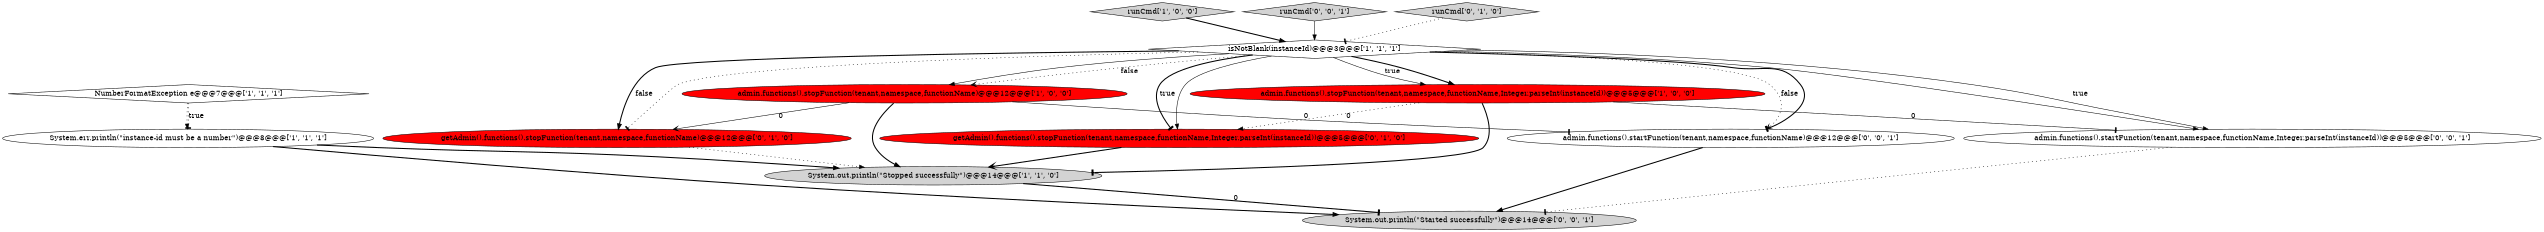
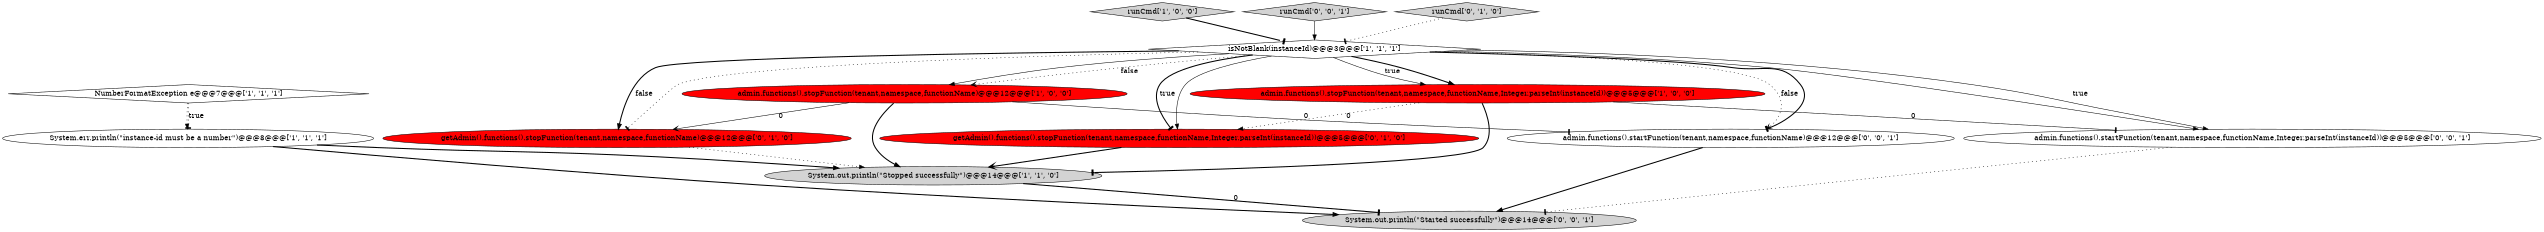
(1233, 29) -> (1233, 29)
